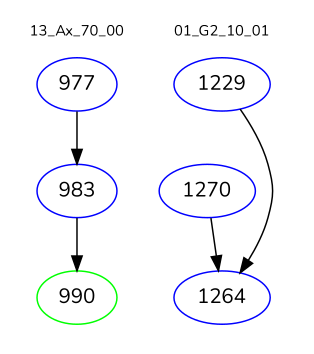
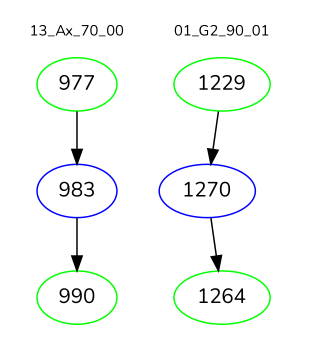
(222, 32) -> (222, 32)
(77, 84) -> (77, 84)
(222, 84) -> (222, 84)
(272, 184) -> (216, 130)
(222, 298) -> (222, 298)
